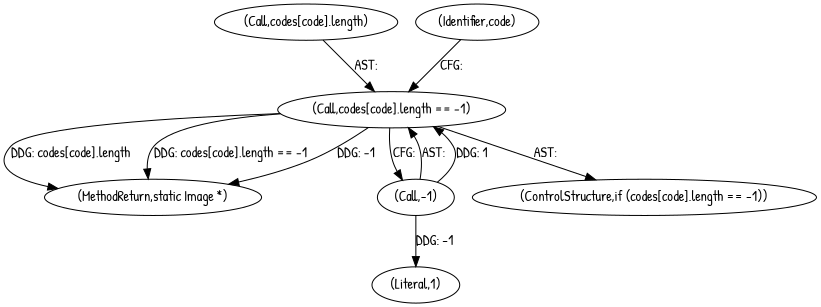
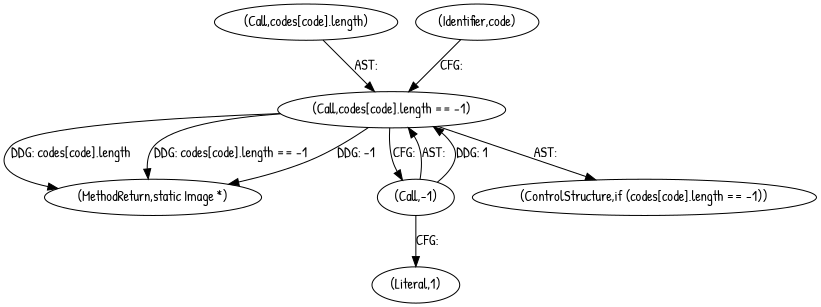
(435, 241) -> (429, 241)
